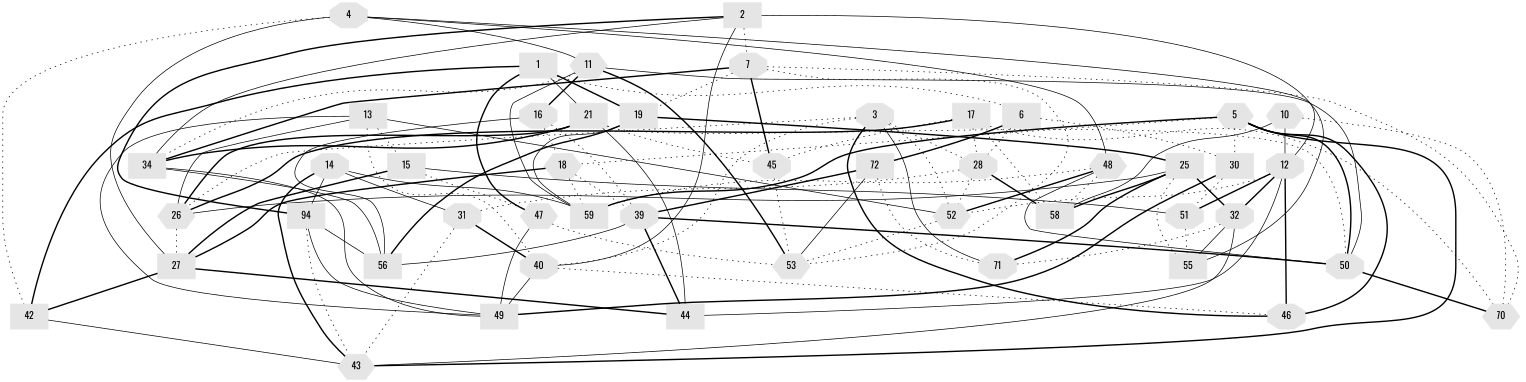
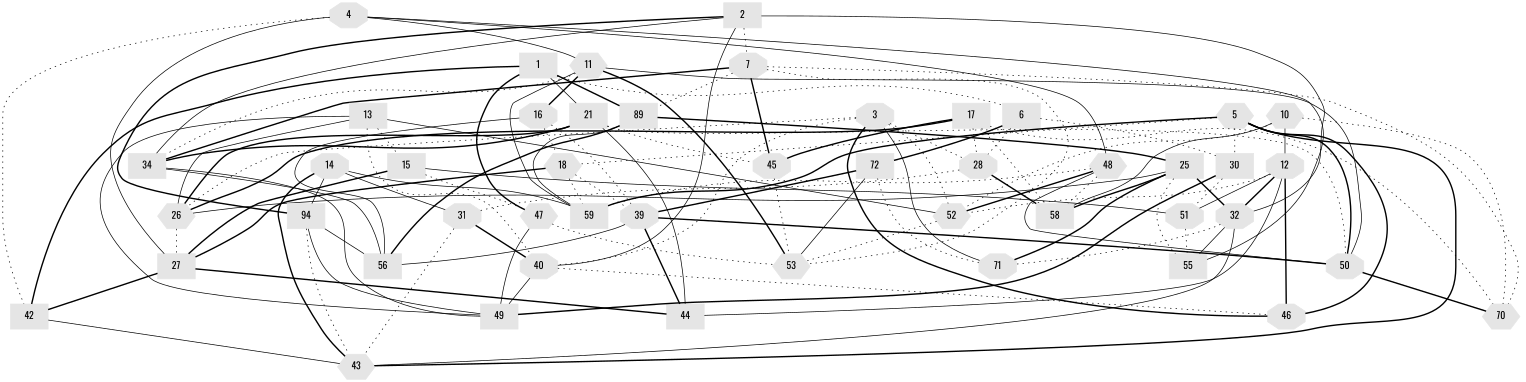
(1072, 29) -> (1125, 29)
(639, 116) -> (639, 116)
(865, 136) -> (865, 136)
(966, 190) -> (1113, 146)
(1235, 191) -> (1235, 191)
